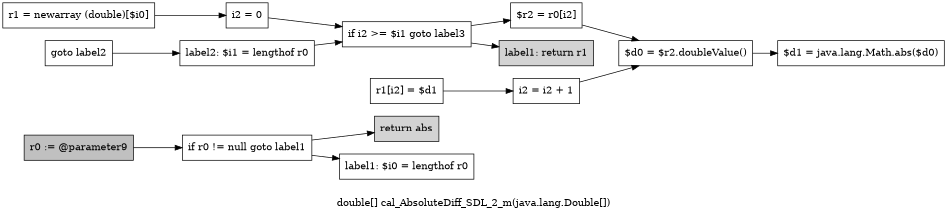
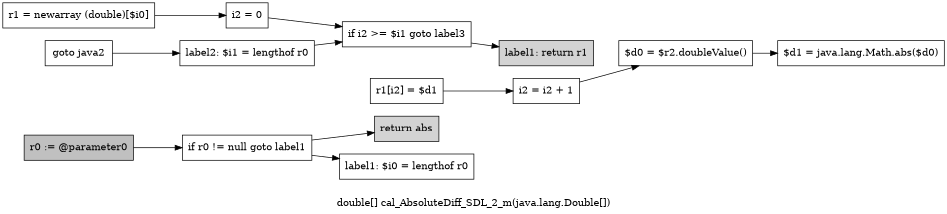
(546, 15) -> none
(79, 53) -> (79, 53)
(79, 148) -> (79, 148)
